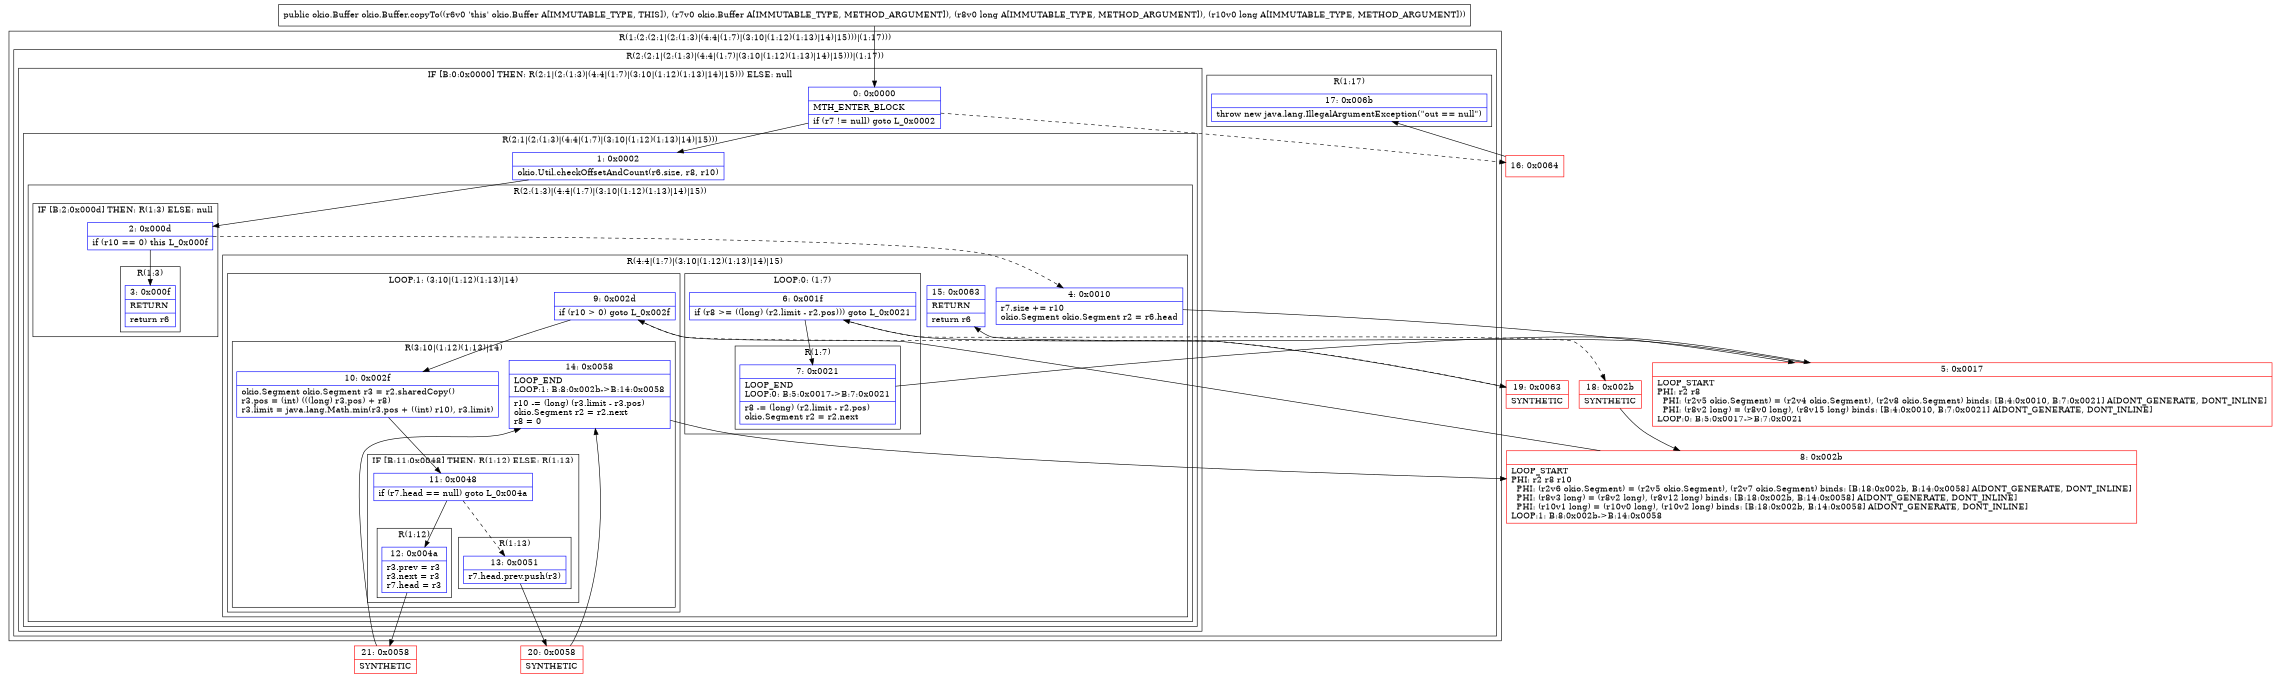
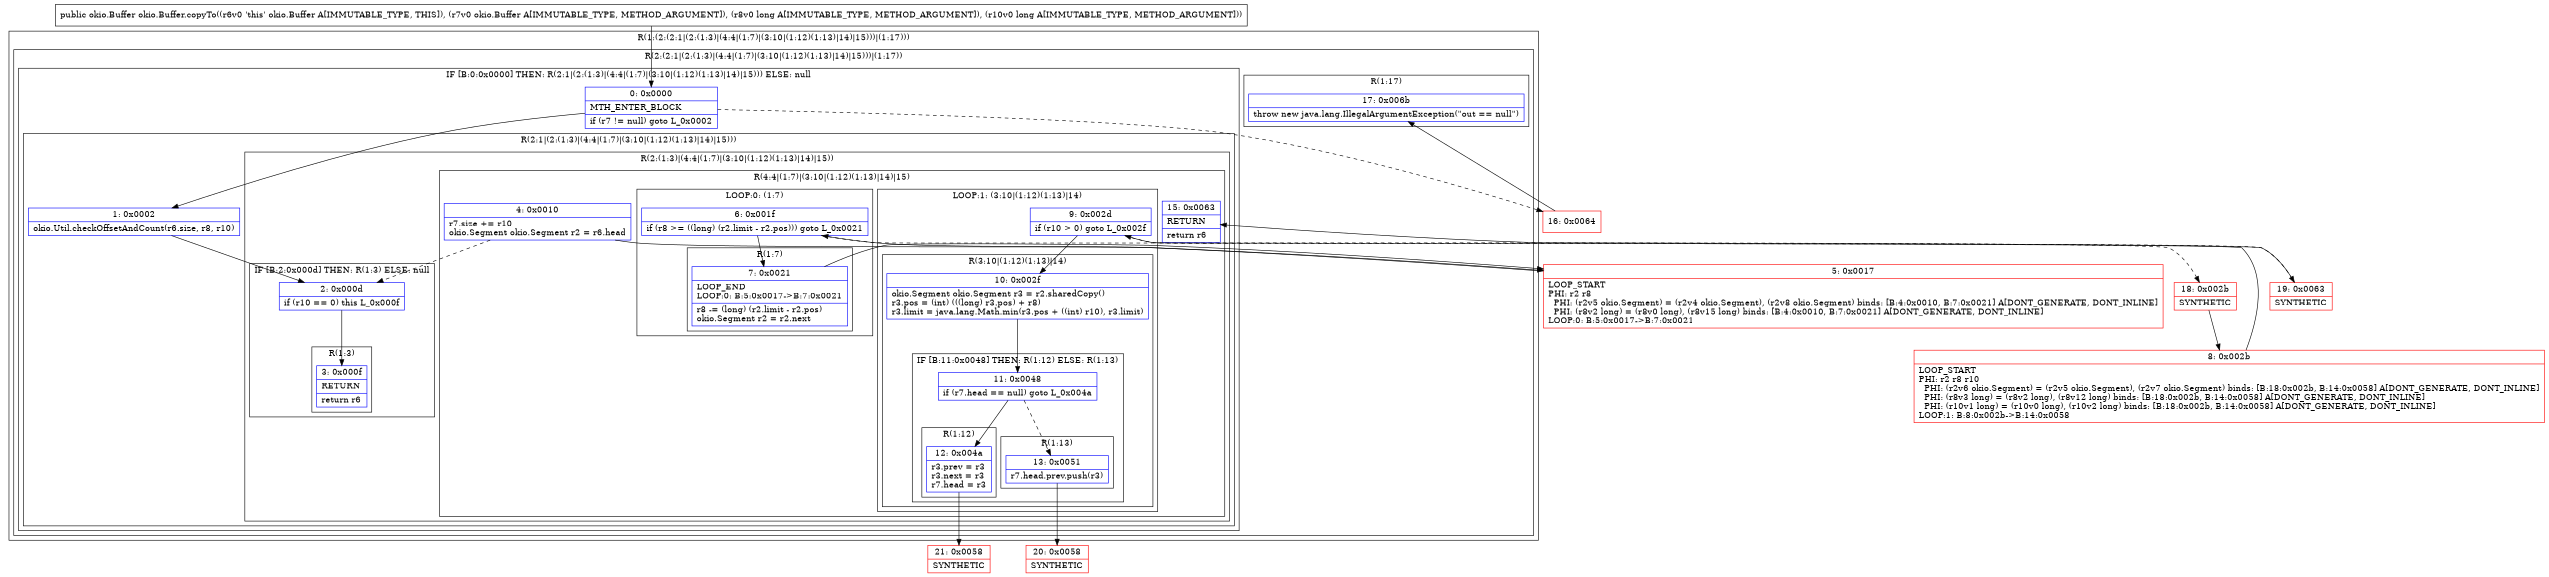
(639, 238) -> (445, 257)
(590, 394) -> none
